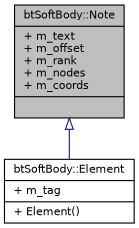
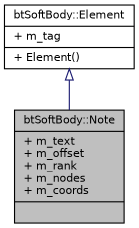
(69, 144) -> (69, 95)
